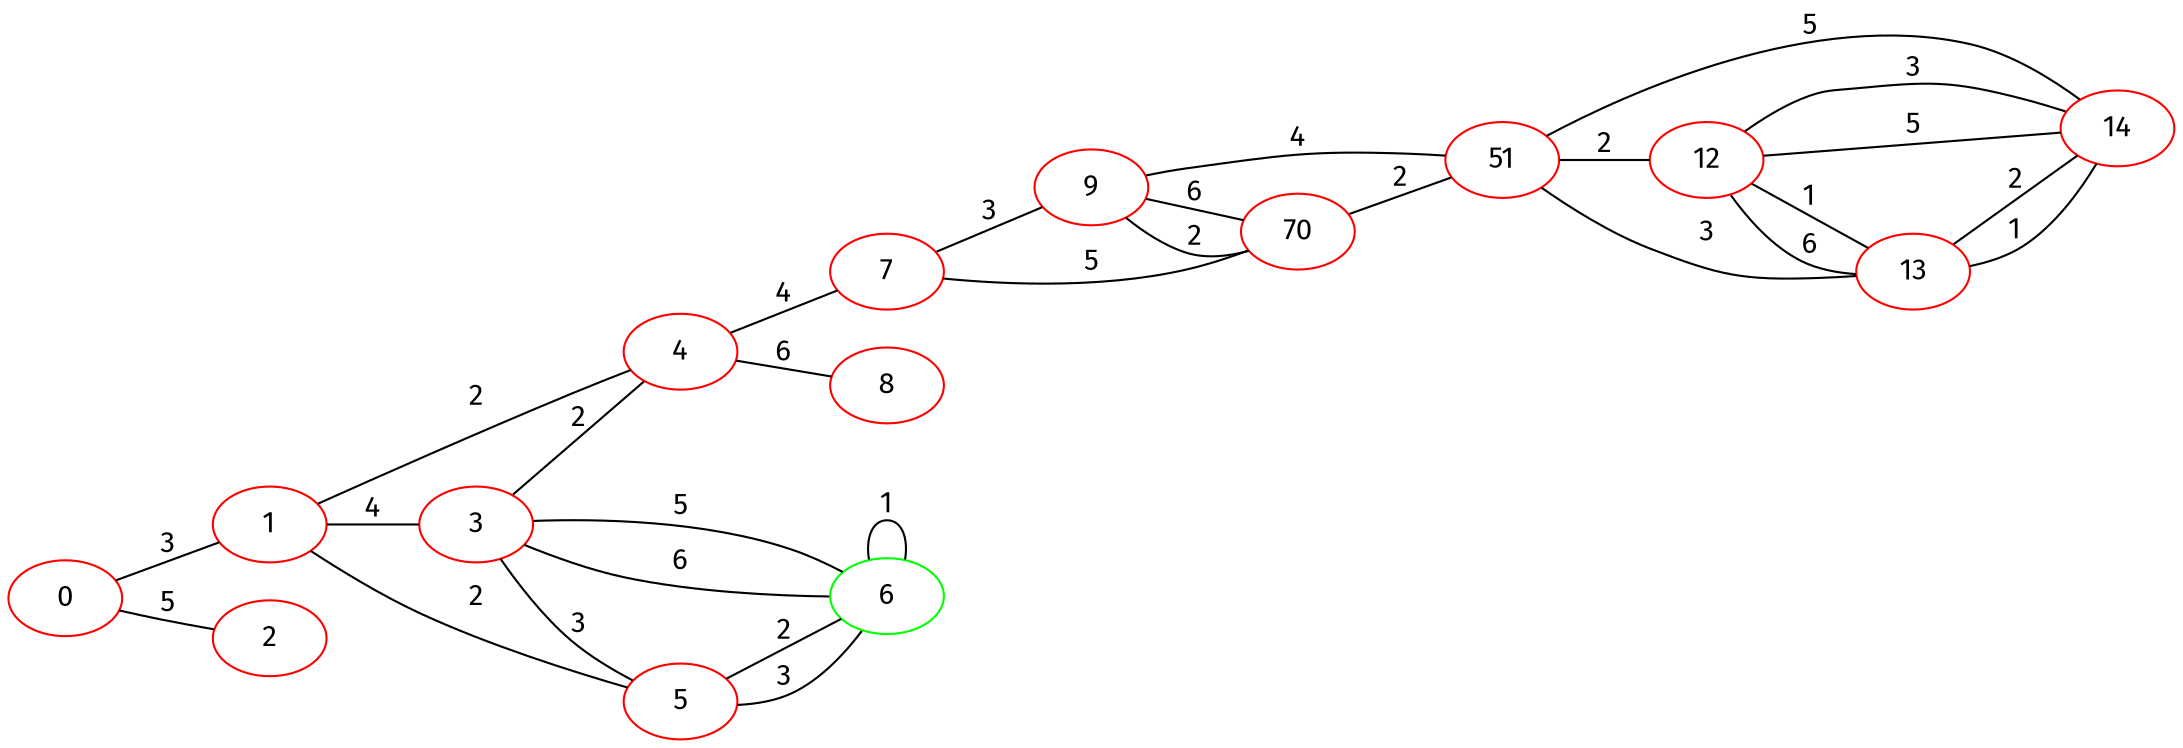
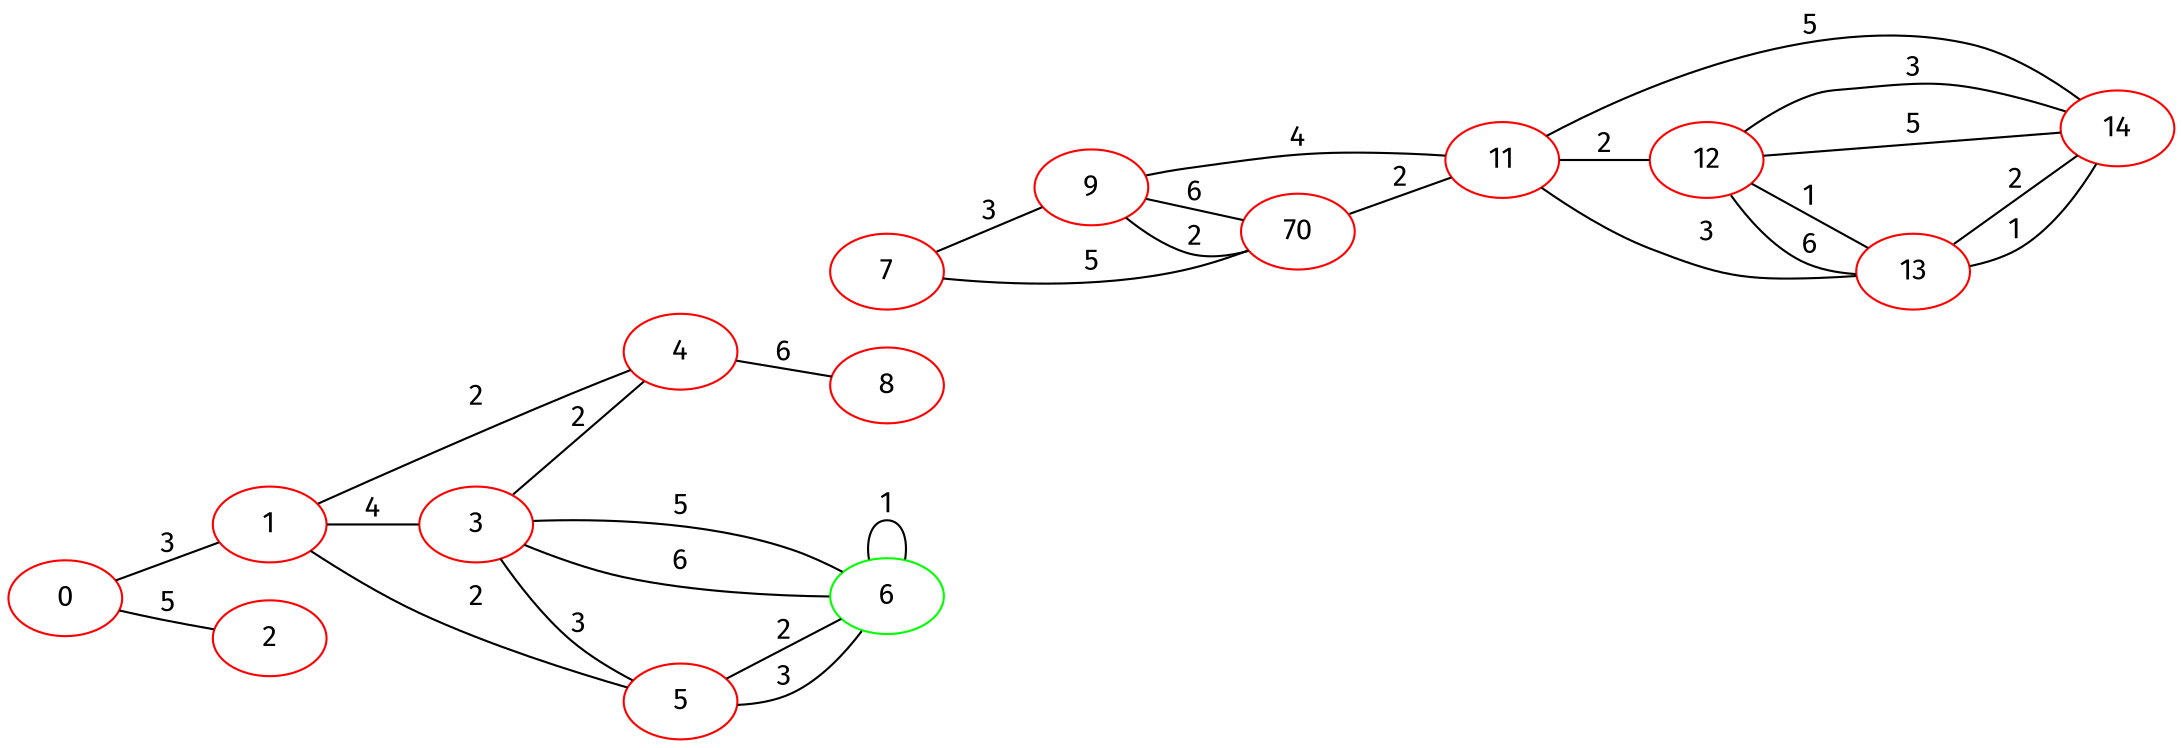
(1502, 160) -> (1502, 160)
(784, 312) -> none
